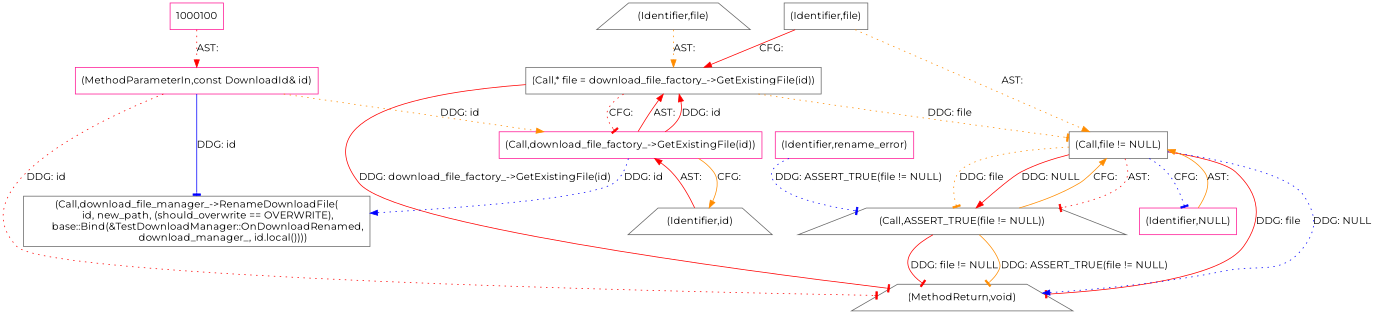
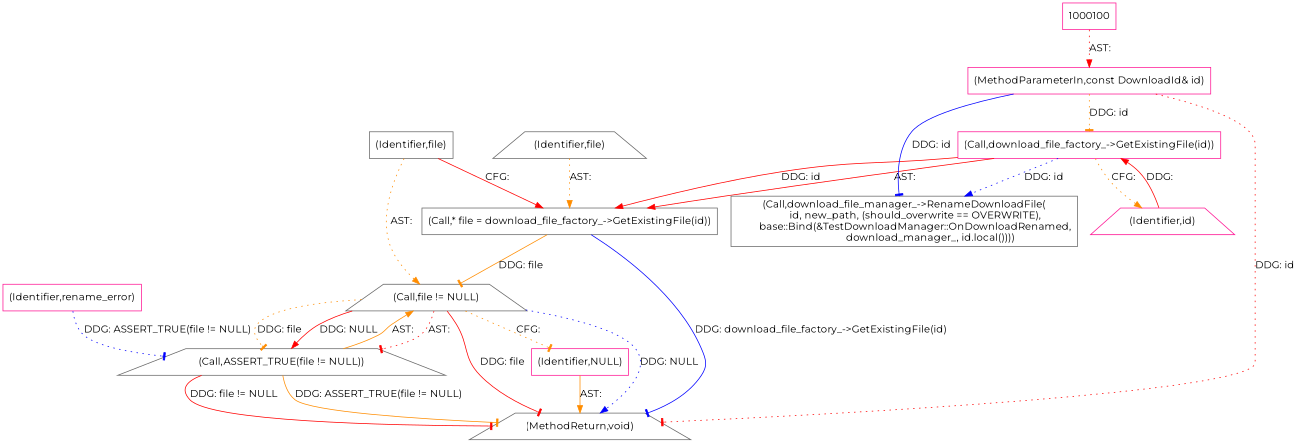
(608, 109) -> none
(410, 112) -> (1089, 111)
(912, 116) -> (505, 259)
(1118, 145) -> (436, 298)
(1205, 173) -> (580, 390)
(693, 177) -> (1161, 177)
(716, 177) -> (1112, 184)
(1107, 177) -> (405, 330)
(1171, 178) -> (507, 329)
(700, 221) -> (1163, 221)
(502, 230) -> (685, 319)
